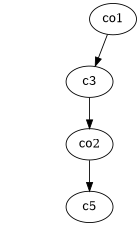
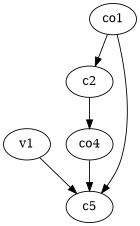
(90, 82) -> (90, 82)
none -> (127, 112)
none -> (27, 144)
(90, 144) -> (90, 144)
